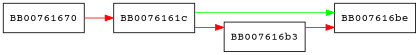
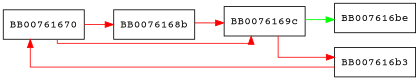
(154, 18) -> (265, 21)
none -> (154, 25)
(316, 27) -> (173, 67)
